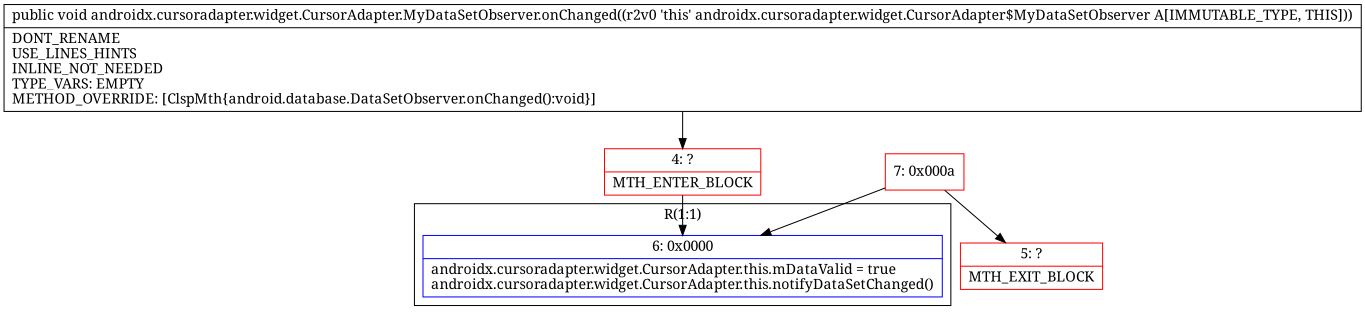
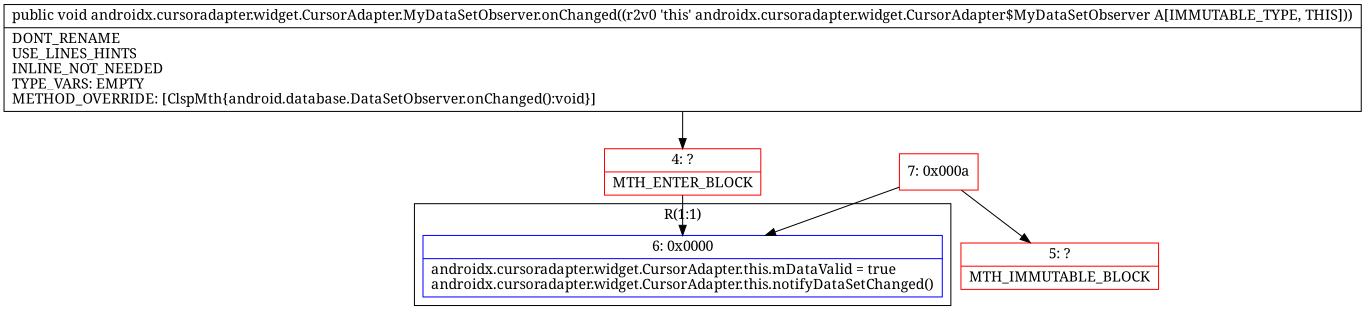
(1032, 277) -> (1060, 277)
